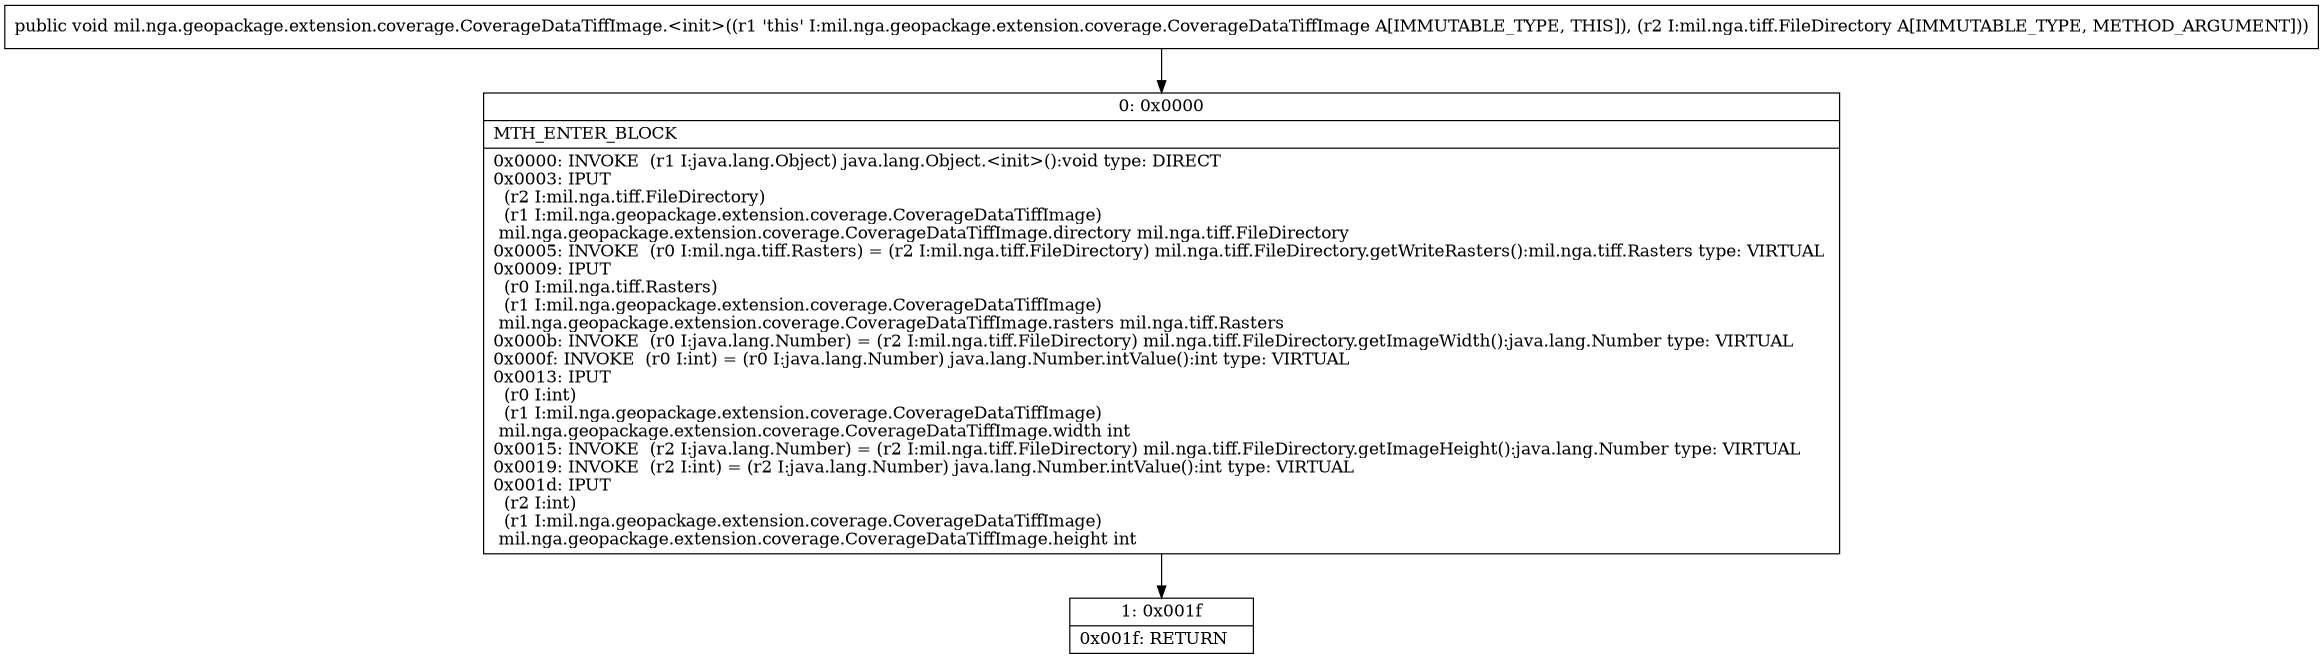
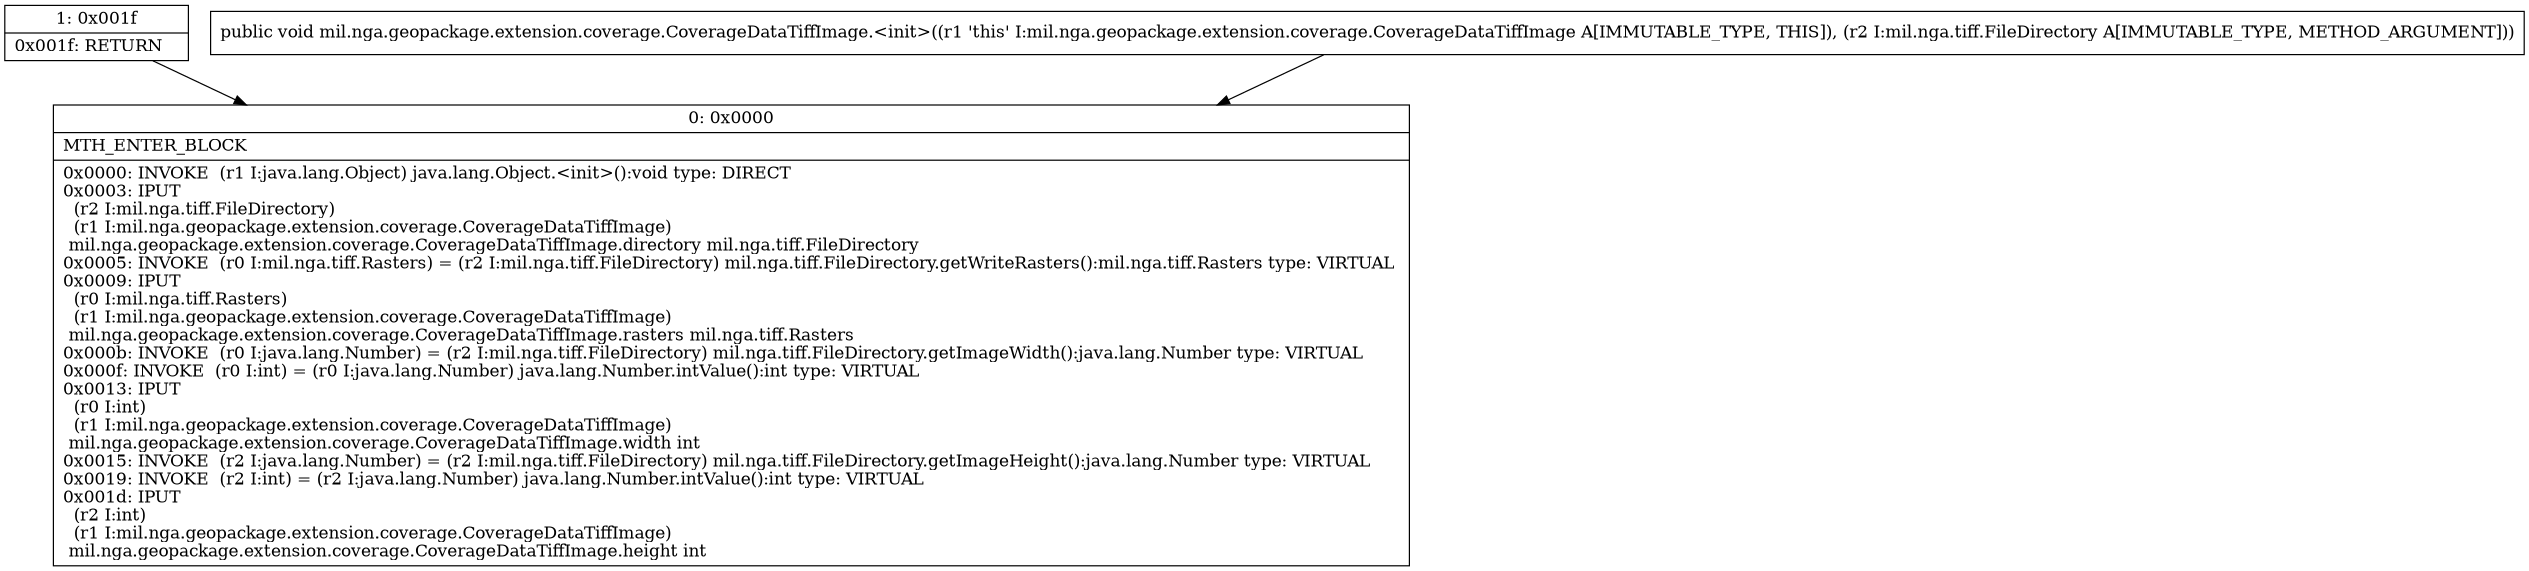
(1162, 570) -> (194, 80)
